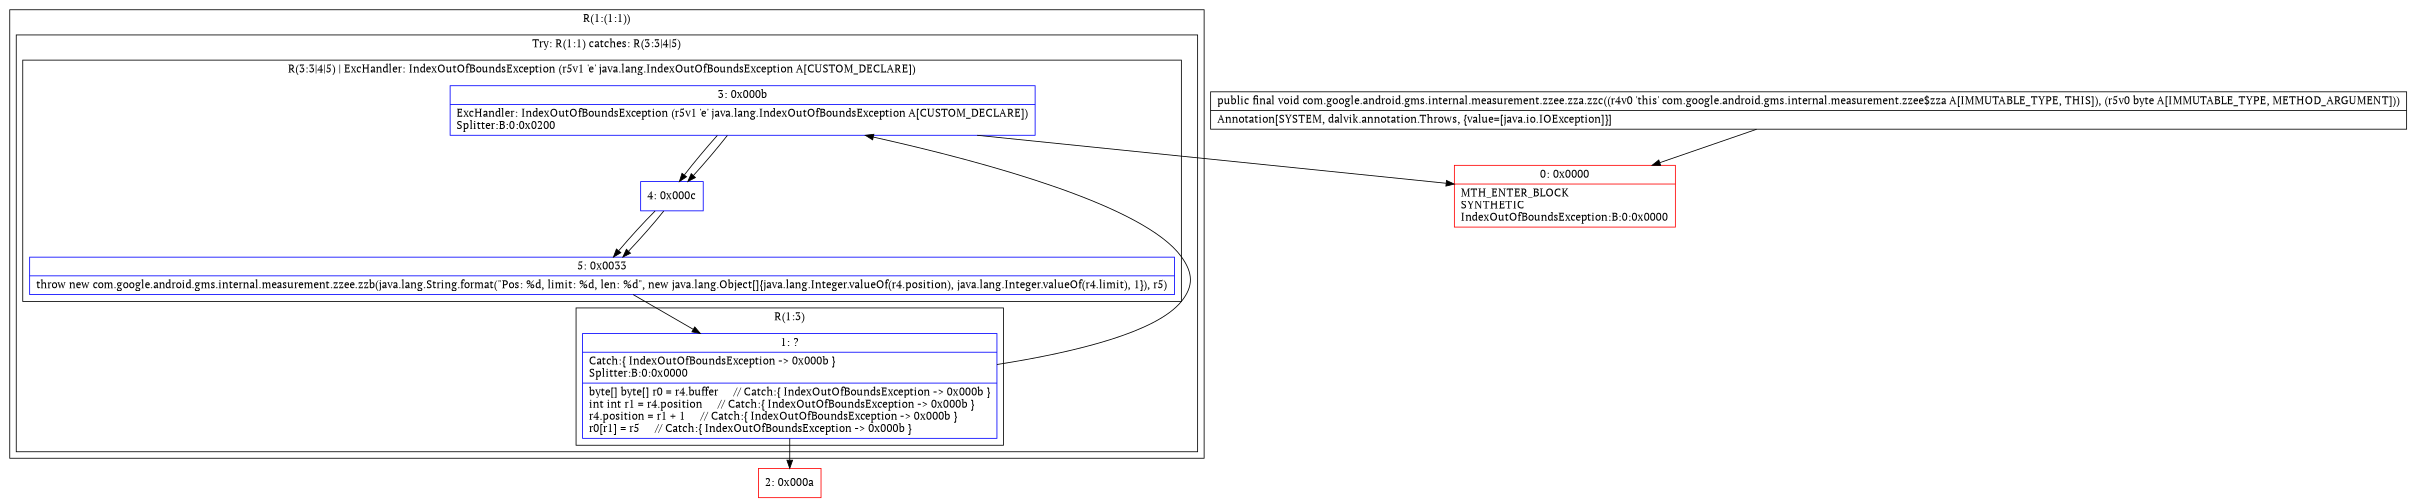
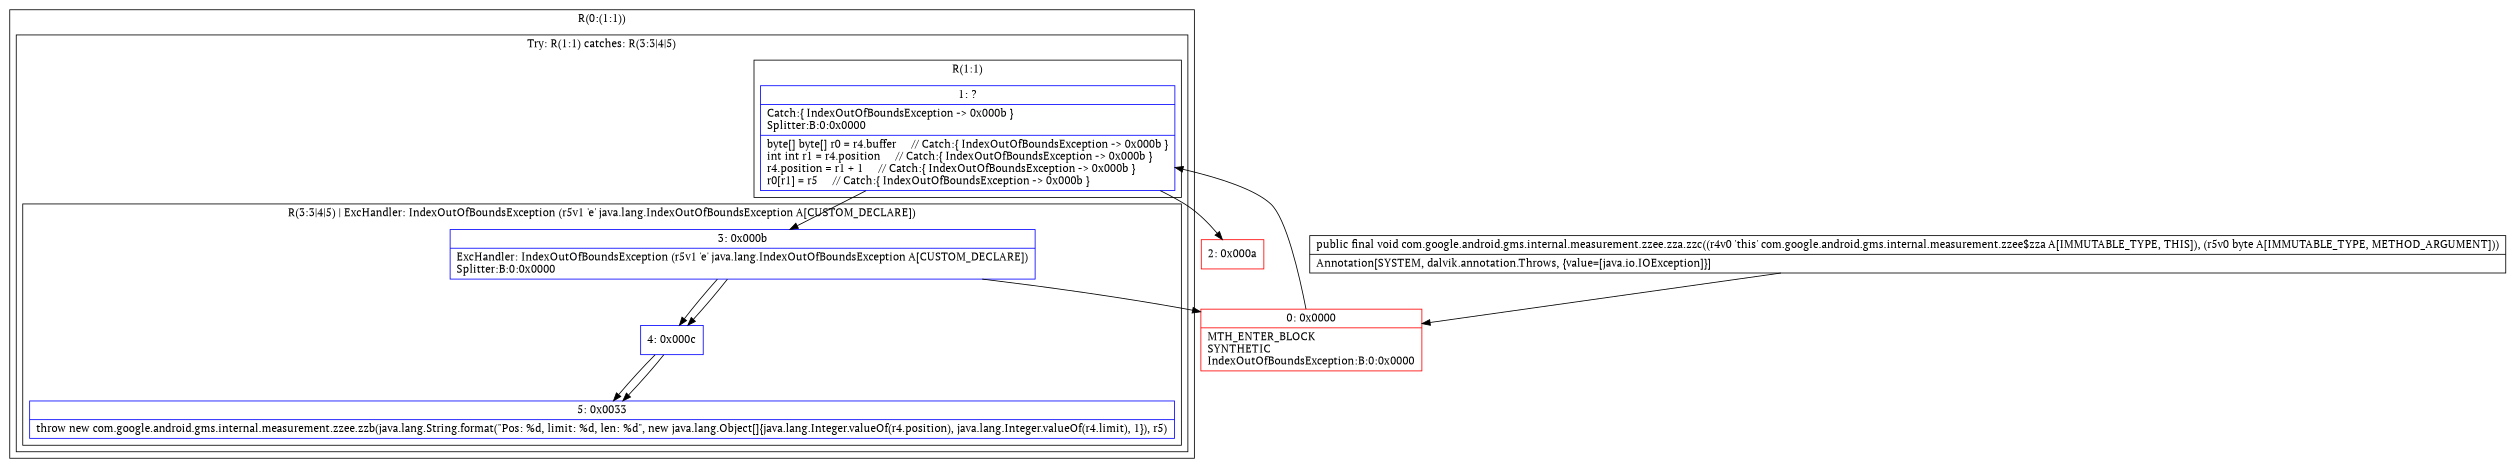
(607, 19) -> (602, 19)
(506, 126) -> (506, 269)
(665, 313) -> (1276, 210)
(790, 317) -> (968, 69)
